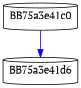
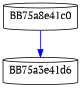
(40, 17) -> (40, 17)
